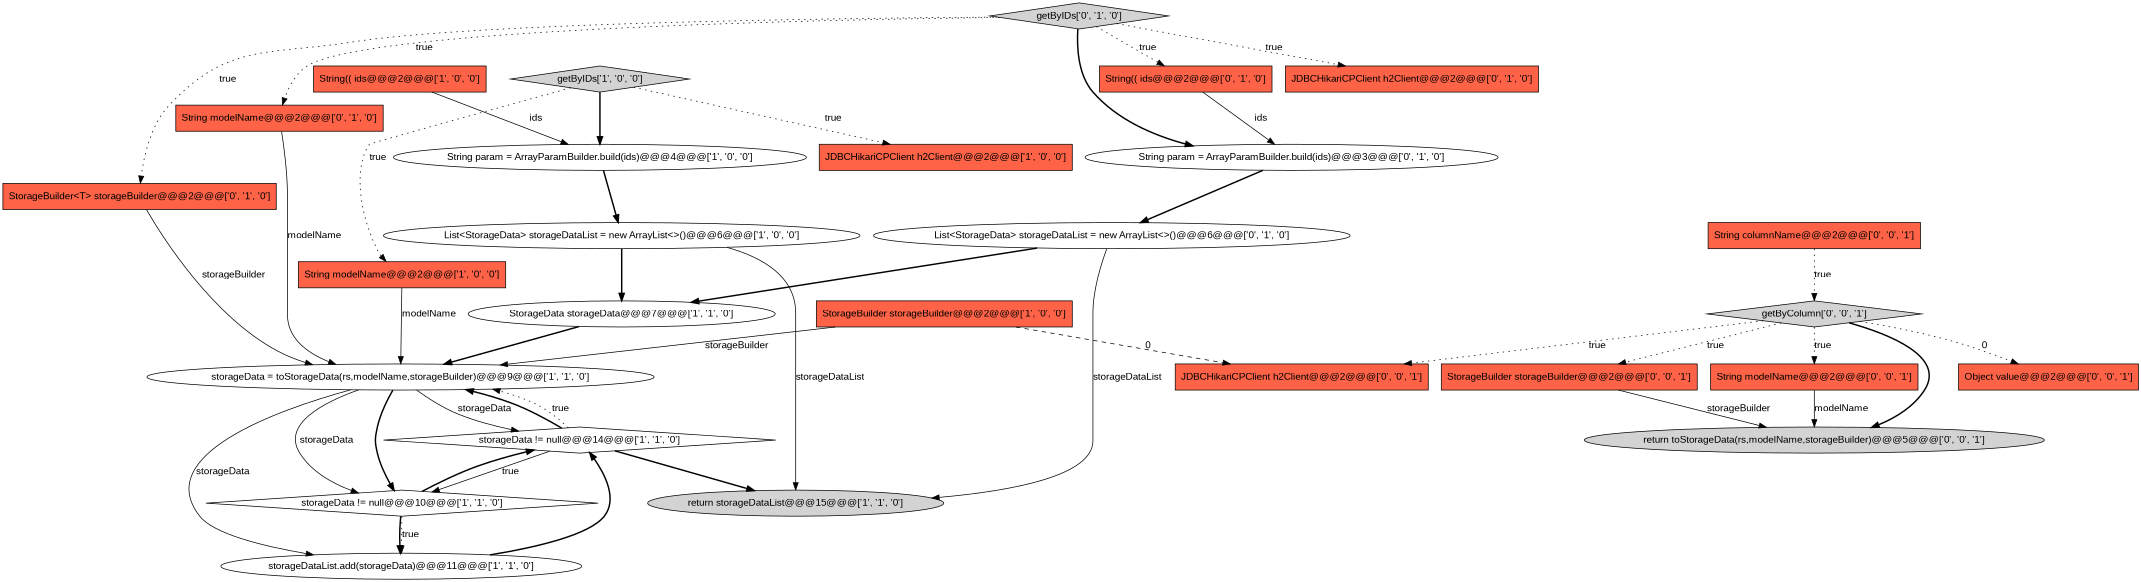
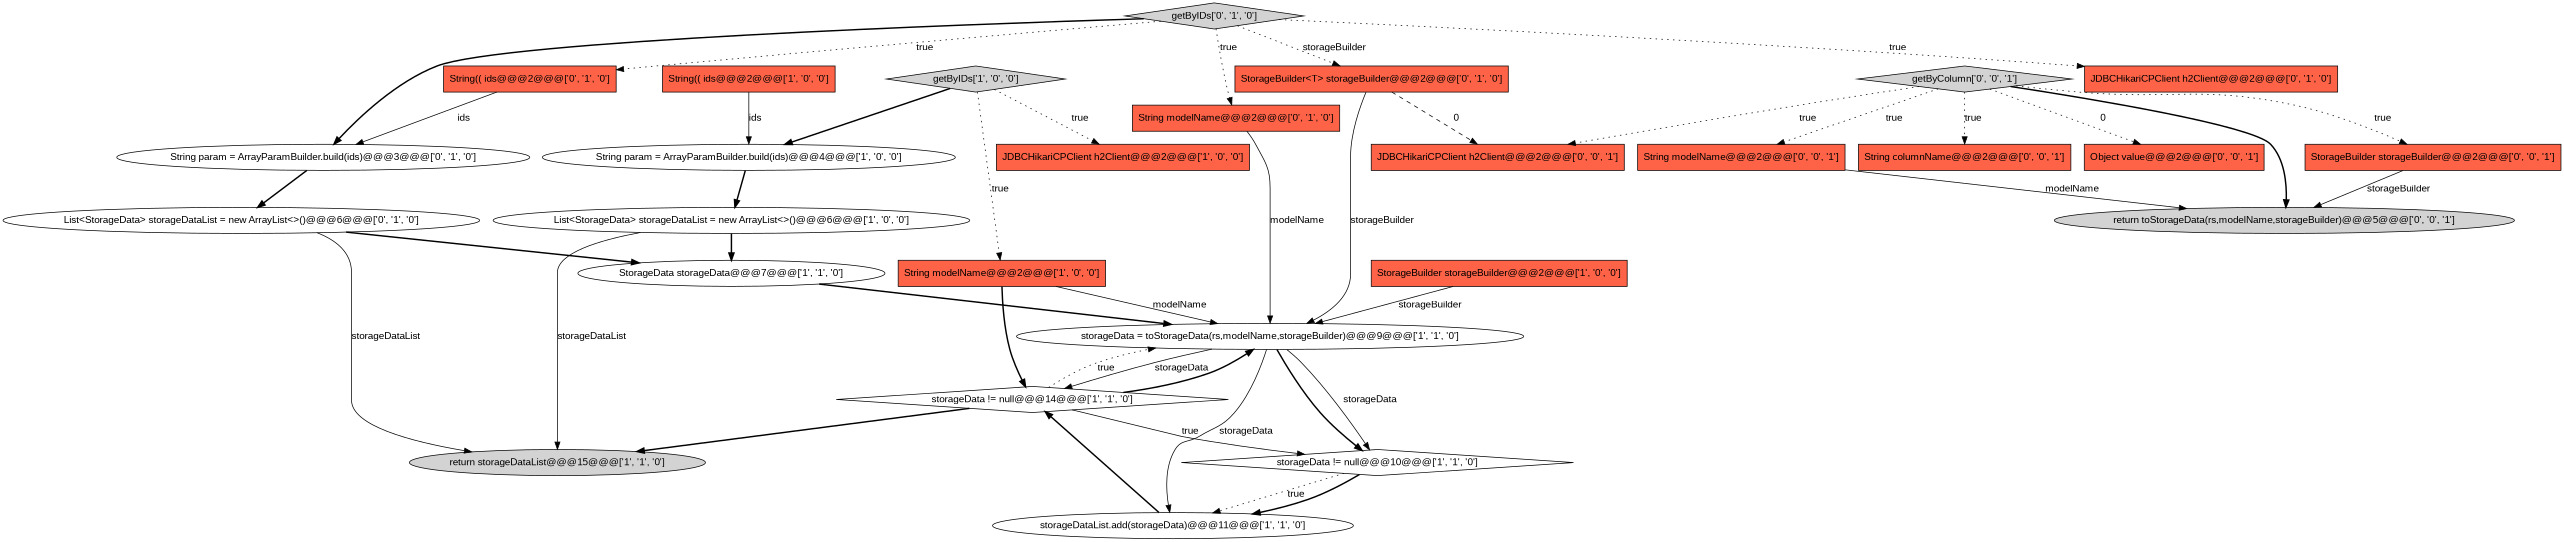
(228, 79) -> (1335, 47)
(1814, 271) -> (1965, 114)
(1119, 345) -> (1431, 116)
(473, 468) -> (1007, 335)
